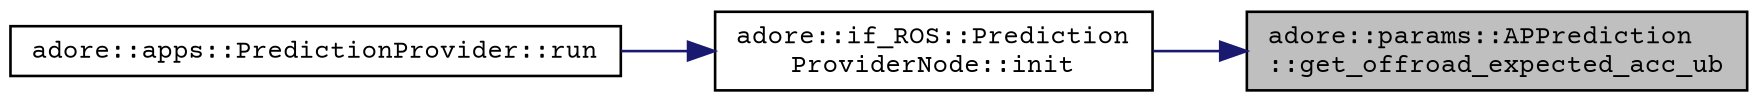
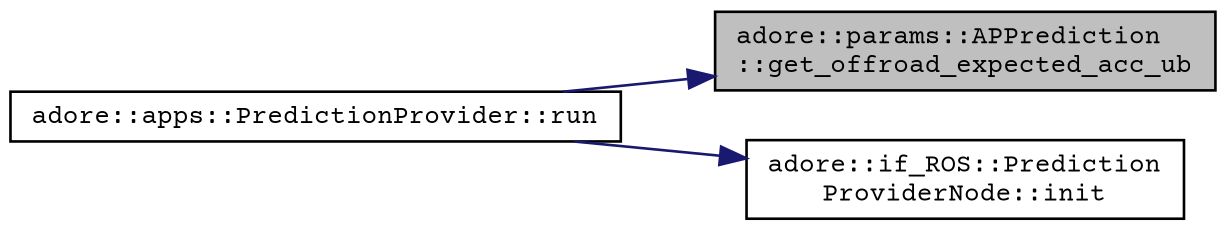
(1187, 51) -> (625, 85)
